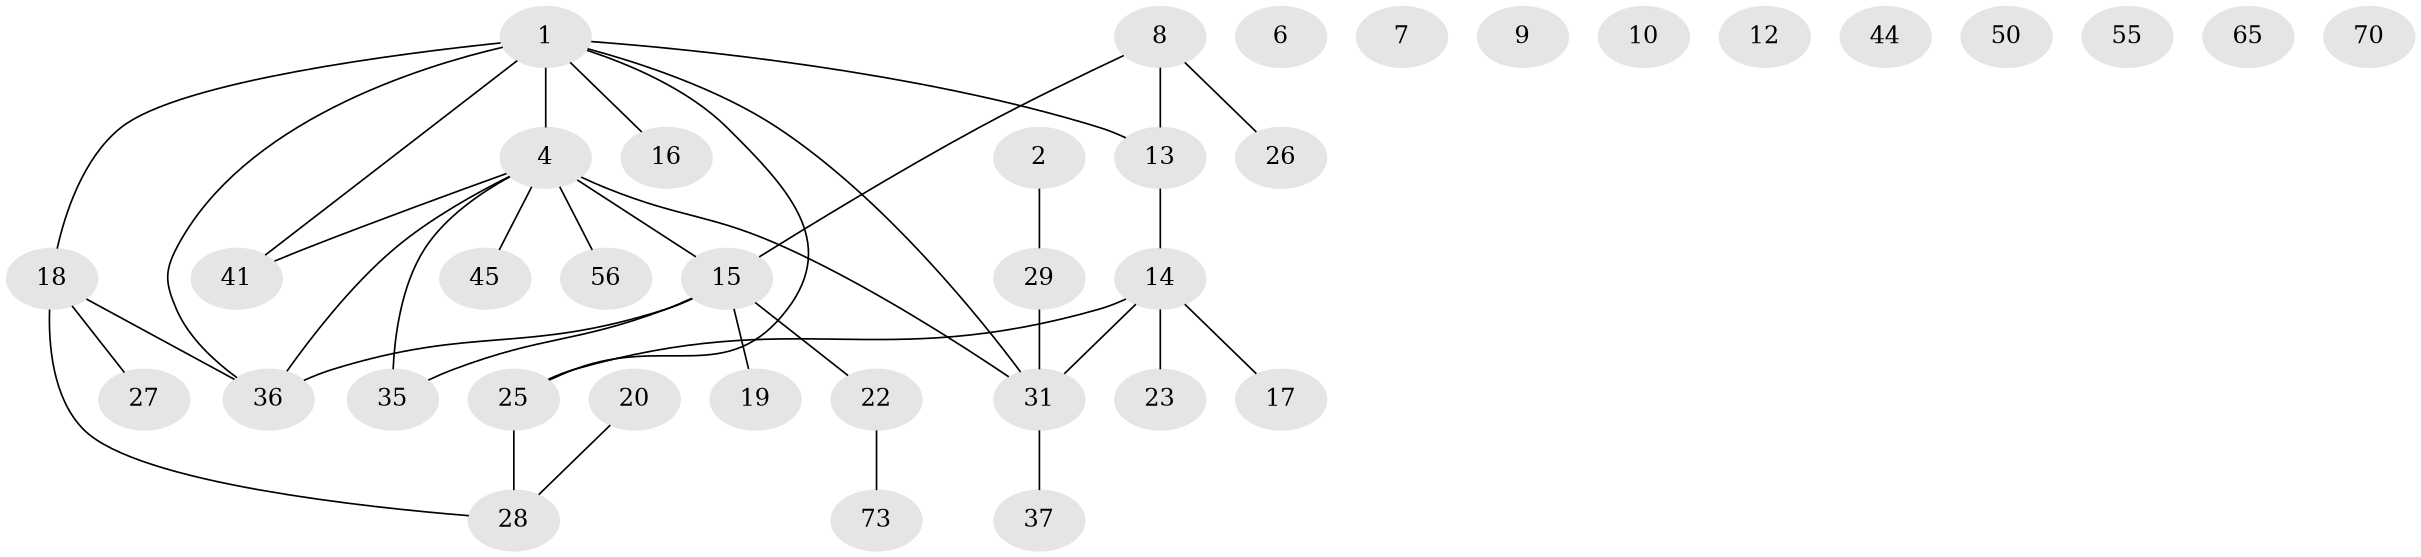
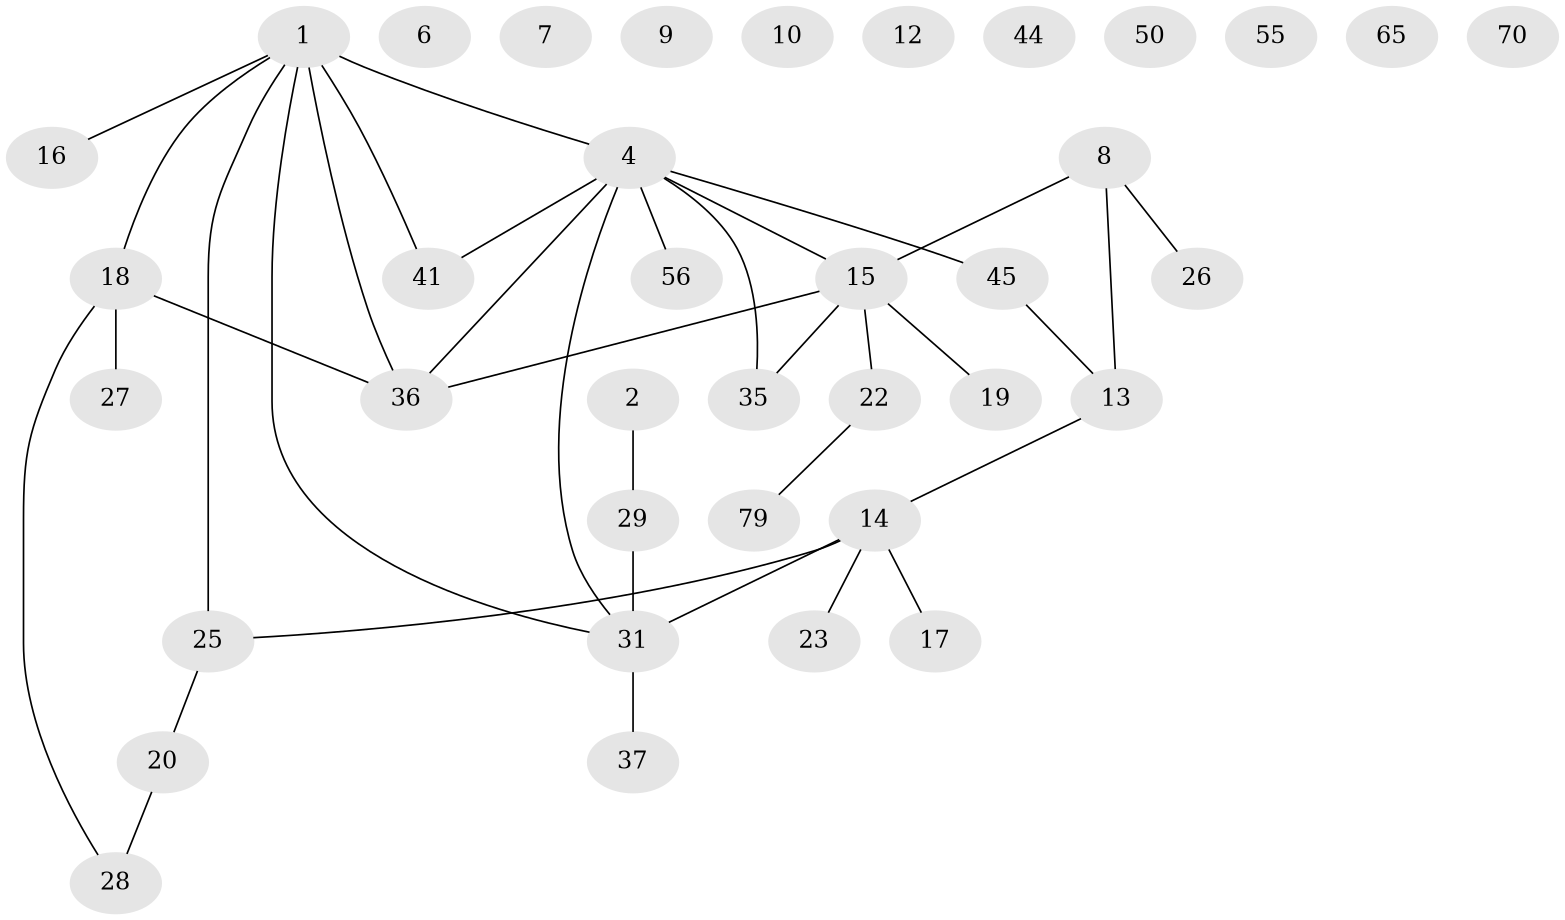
(862, 74) -> (1060, 339)
(514, 460) -> (186, 702)
(877, 521) -> (754, 521)
